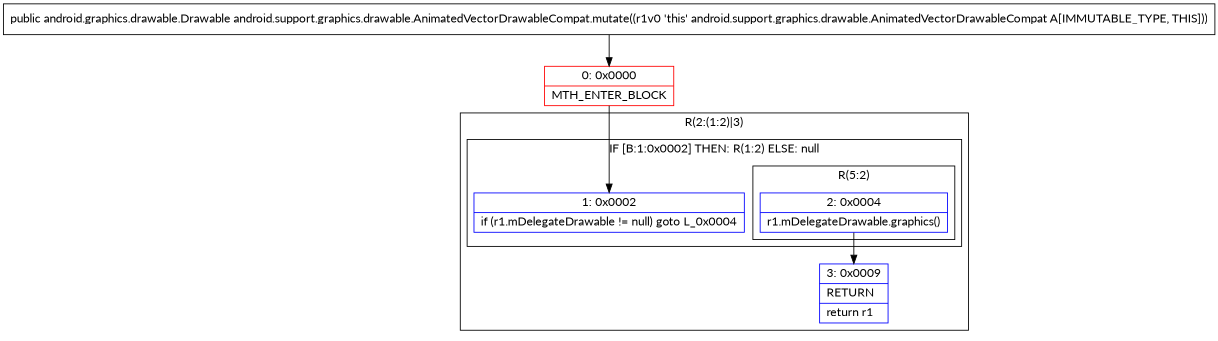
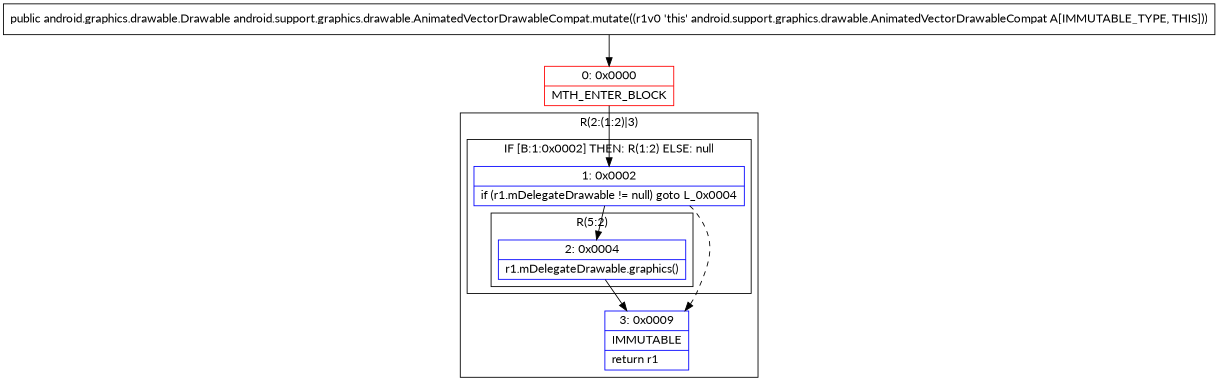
none -> (602, 219)
none -> (709, 254)
(850, 293) -> (647, 340)
